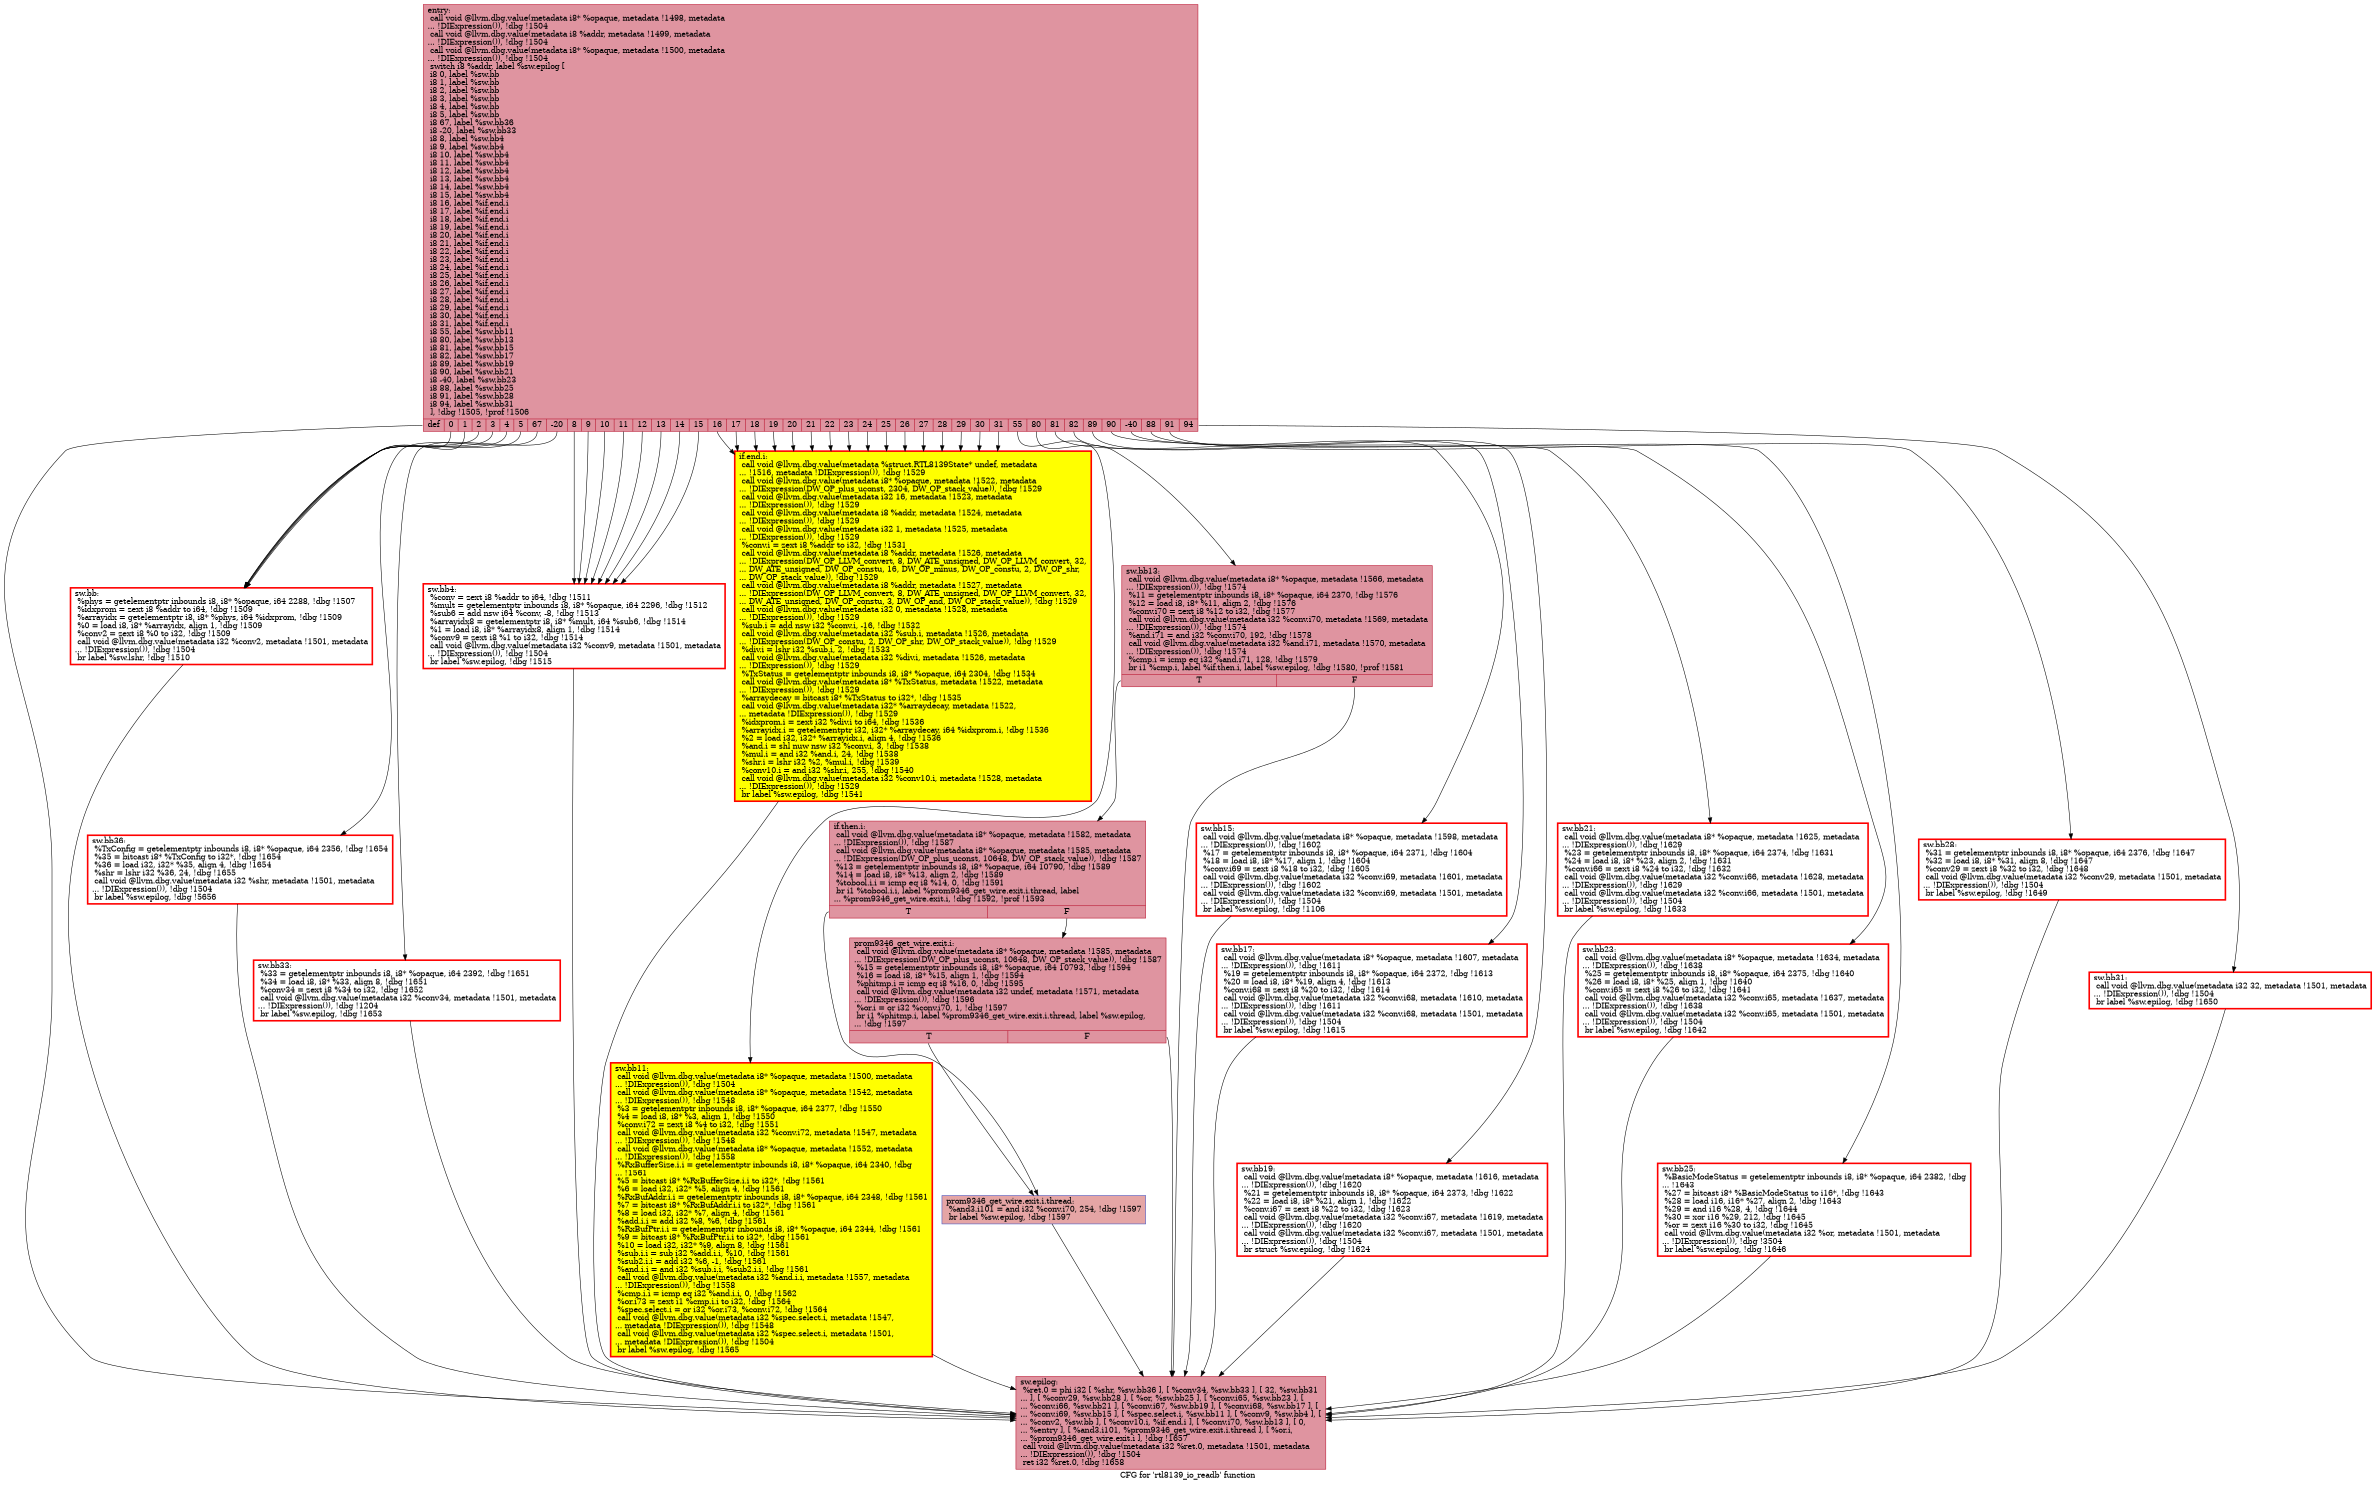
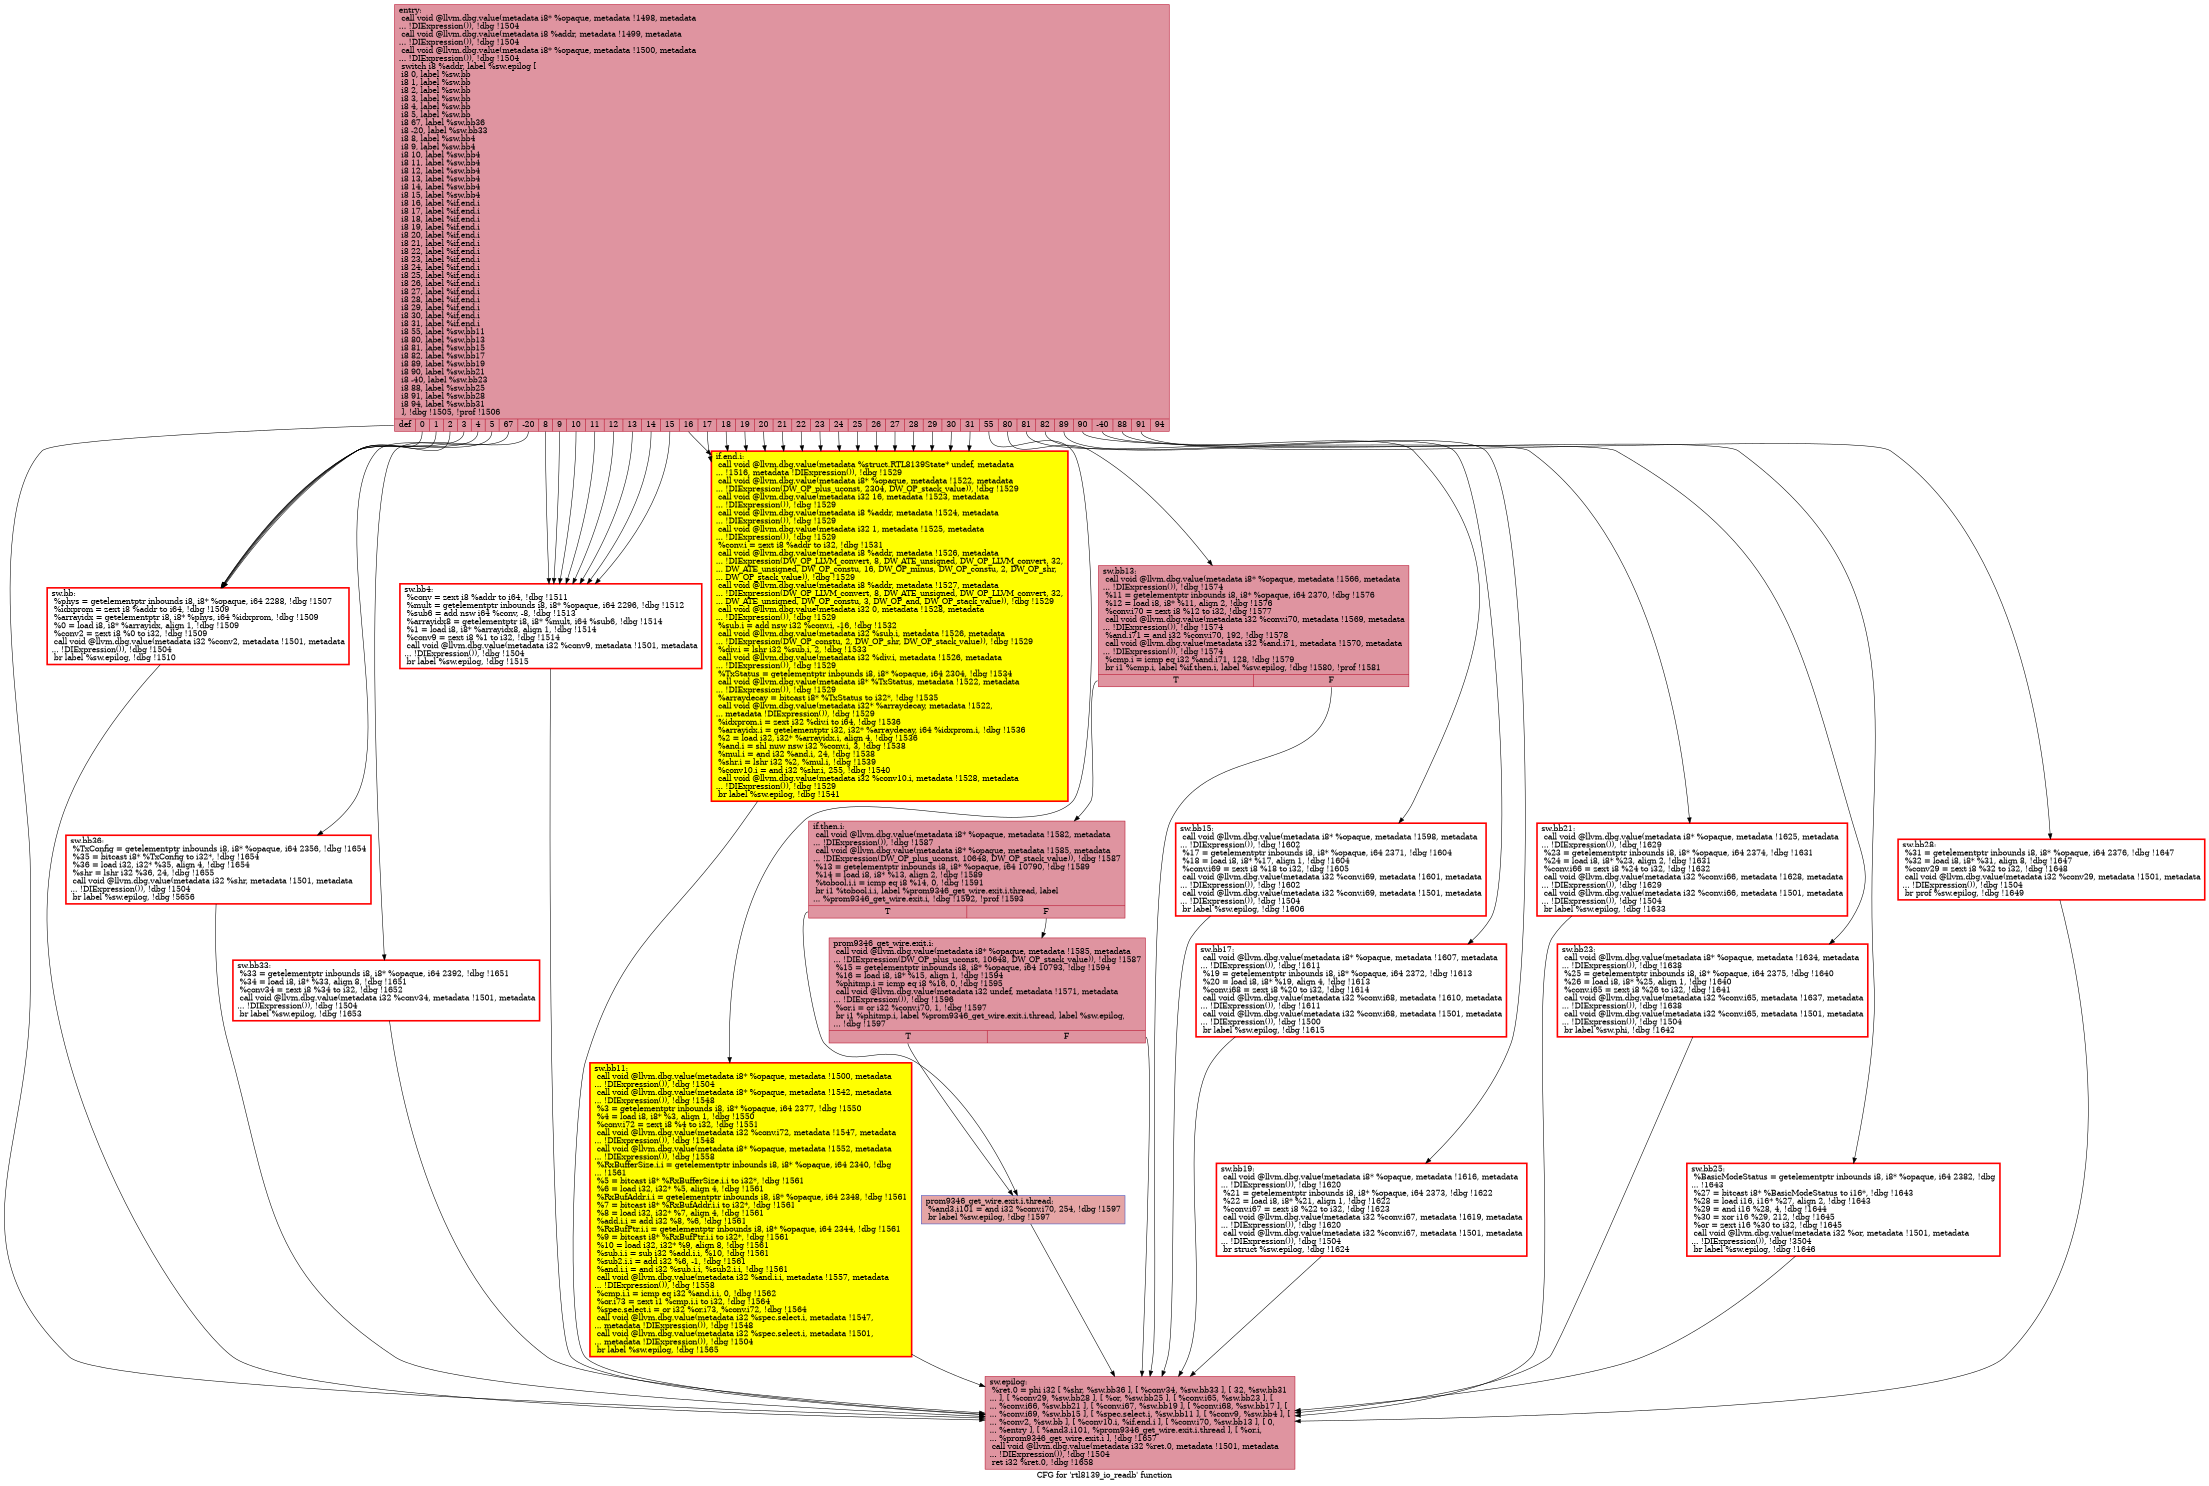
(132, 658) -> (114, 658)
(1985, 893) -> (1963, 893)
(1263, 910) -> (1242, 910)
(2230, 990) -> none
(318, 1006) -> (298, 1006)
(1281, 1022) -> (1261, 1022)
(1645, 1030) -> (1618, 1030)
